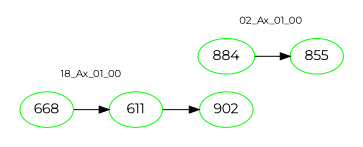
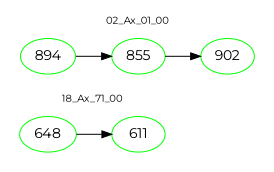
(226, 56) -> (48, 56)
(91, 75) -> (92, 99)
(47, 110) -> (48, 134)
(177, 110) -> (178, 56)
